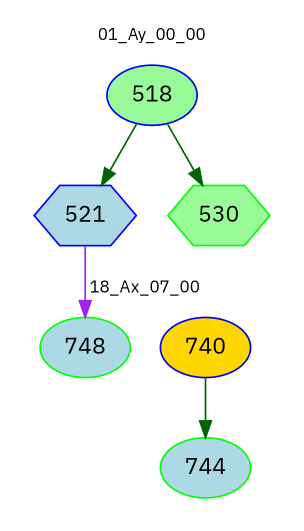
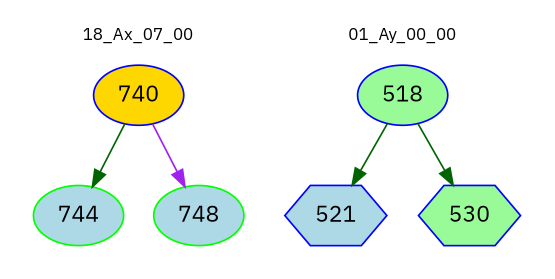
(219, 216) -> (470, 216)
(85, 283) -> (165, 148)
